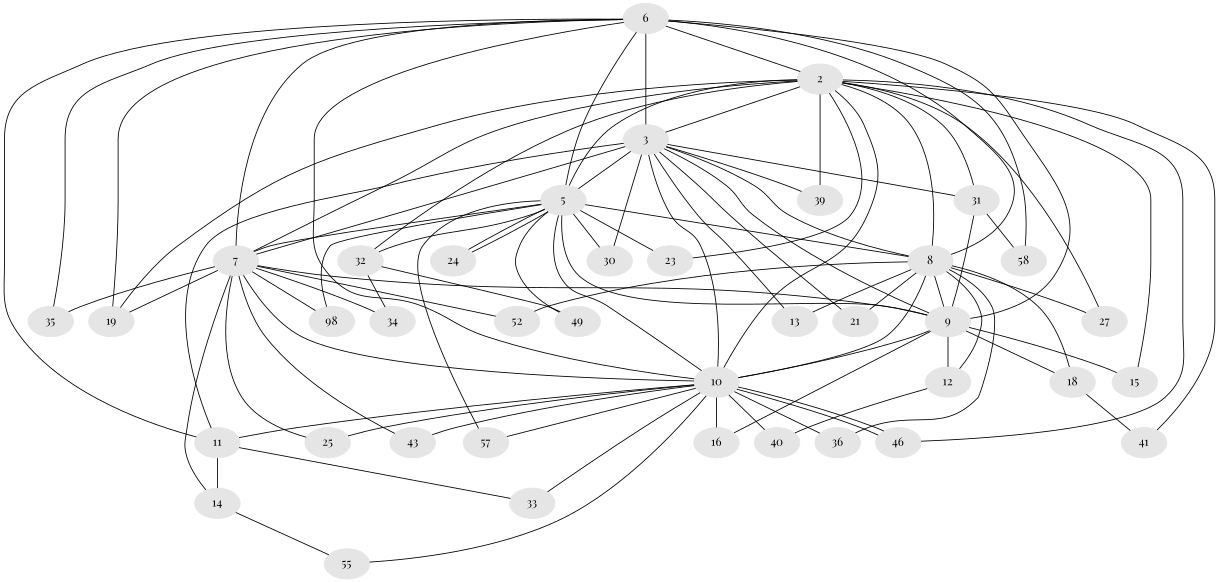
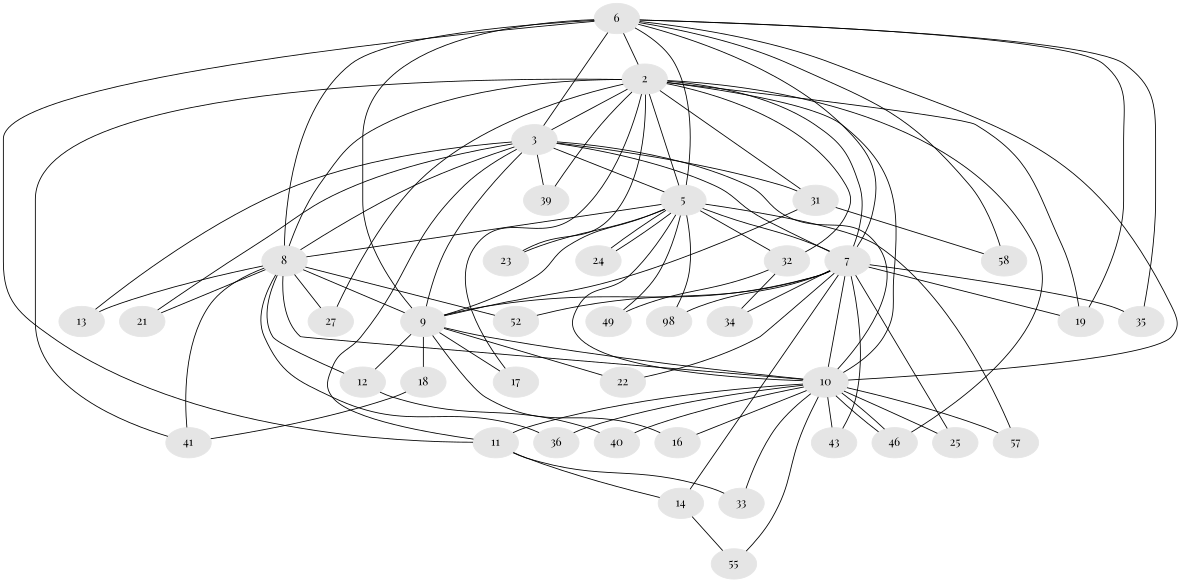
(610, 261) -> none
(1034, 303) -> (196, 332)
none -> (623, 382)
(1135, 382) -> (516, 382)
